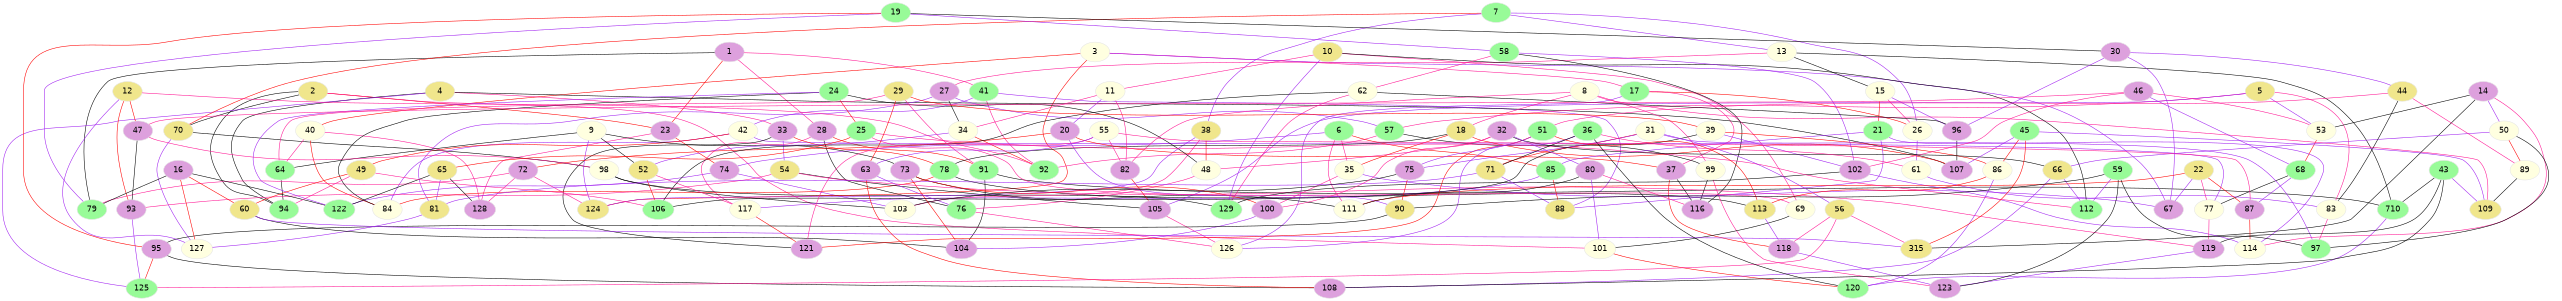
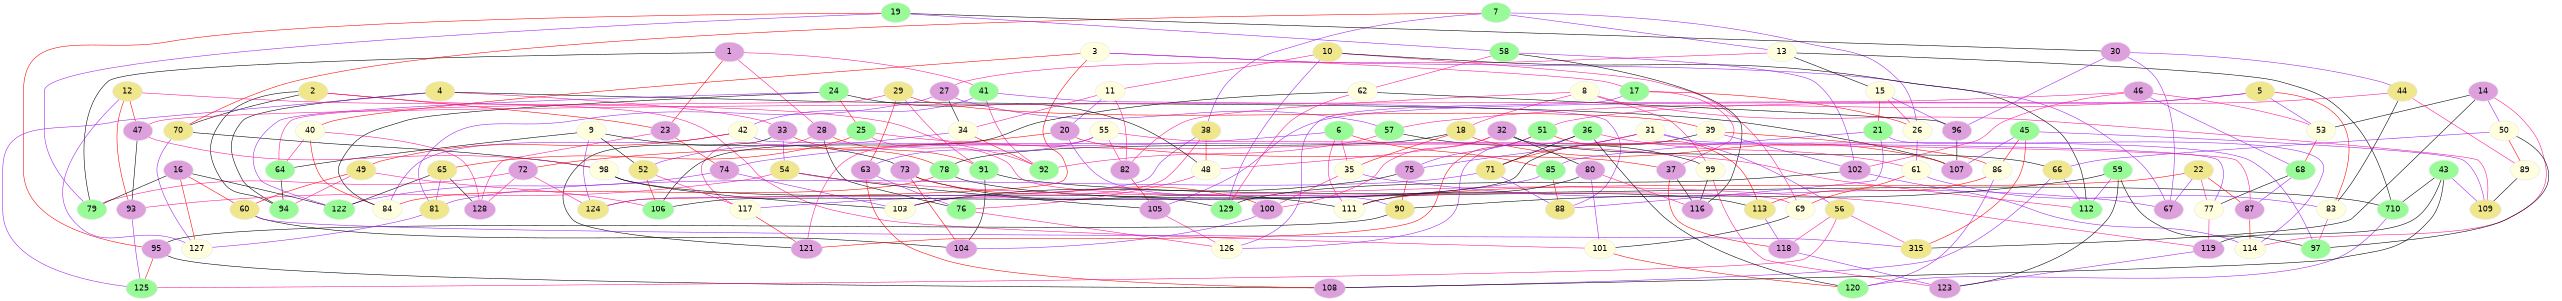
(2341, 121) -> (2341, 121)
(1546, 150) -> (1546, 150)
none -> (1858, 189)
